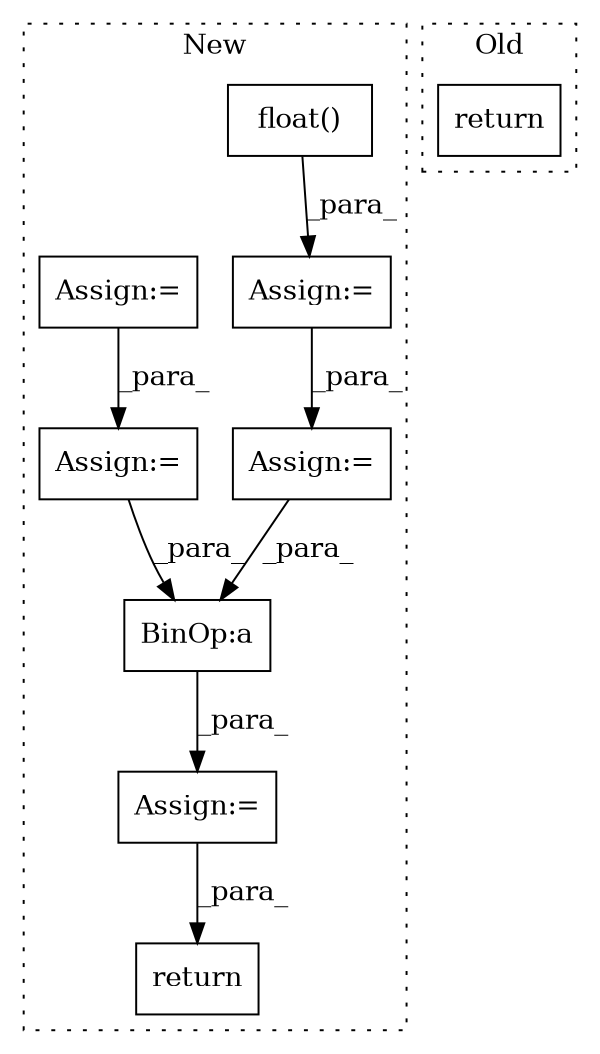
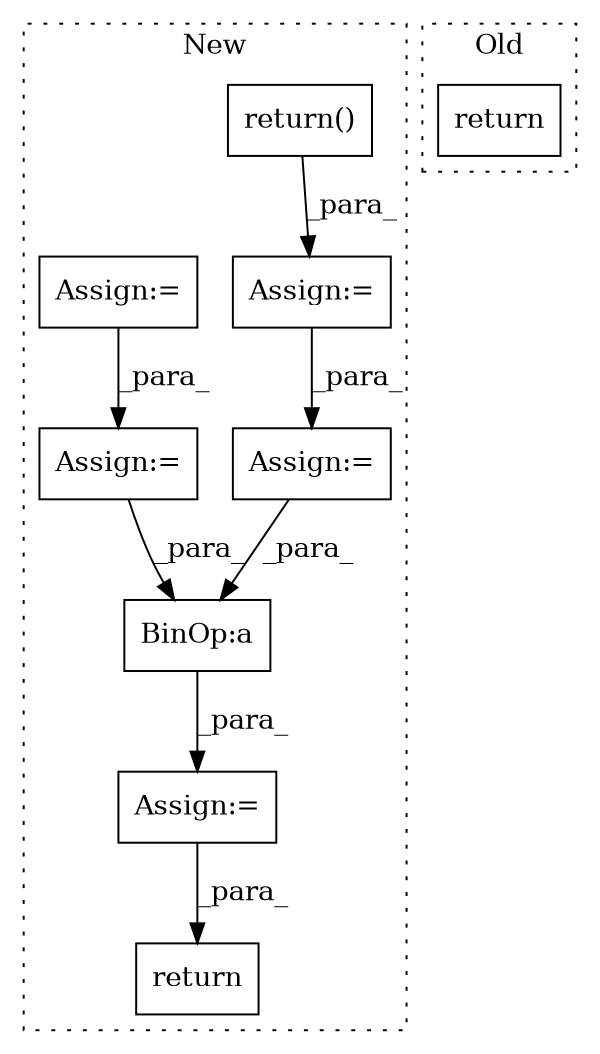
(300, 120) -> (300, 120)
